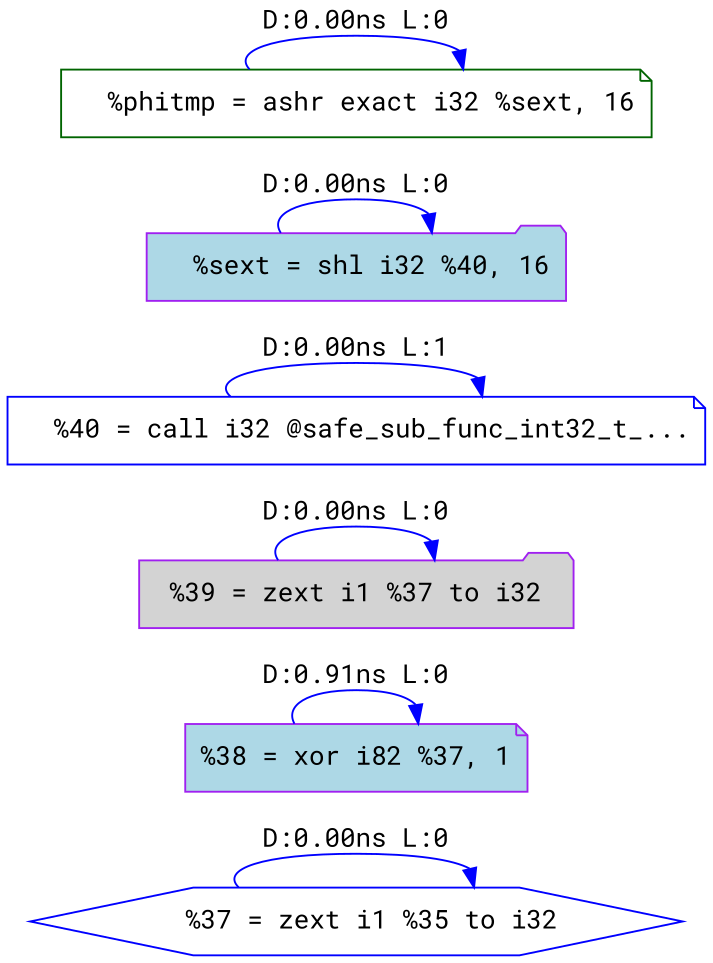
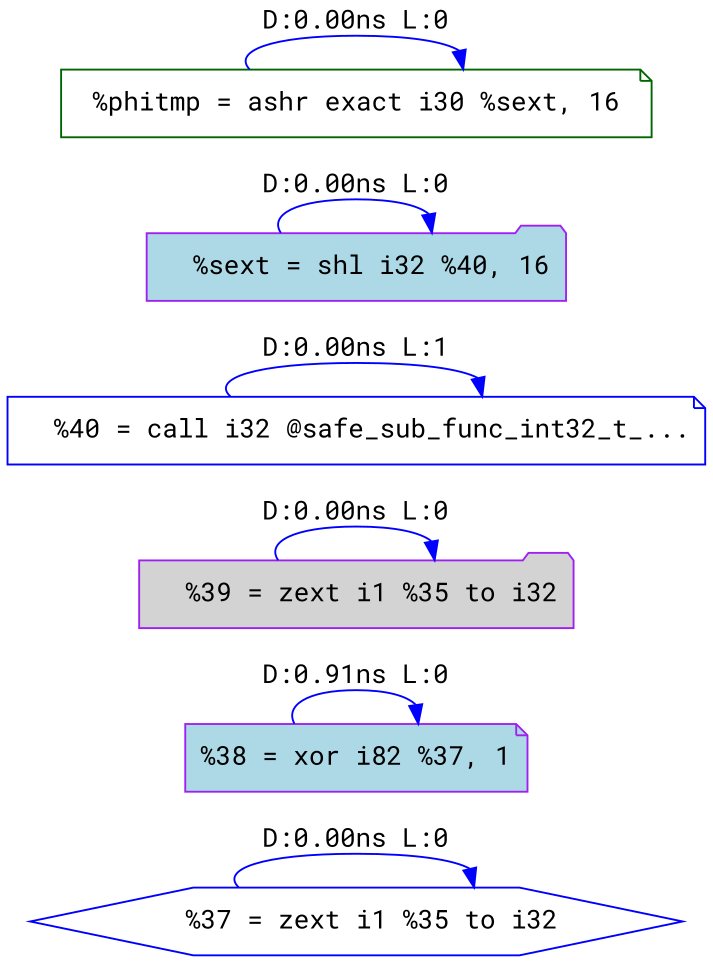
(356, 103) -> (356, 103)
(356, 594) -> (356, 594)
